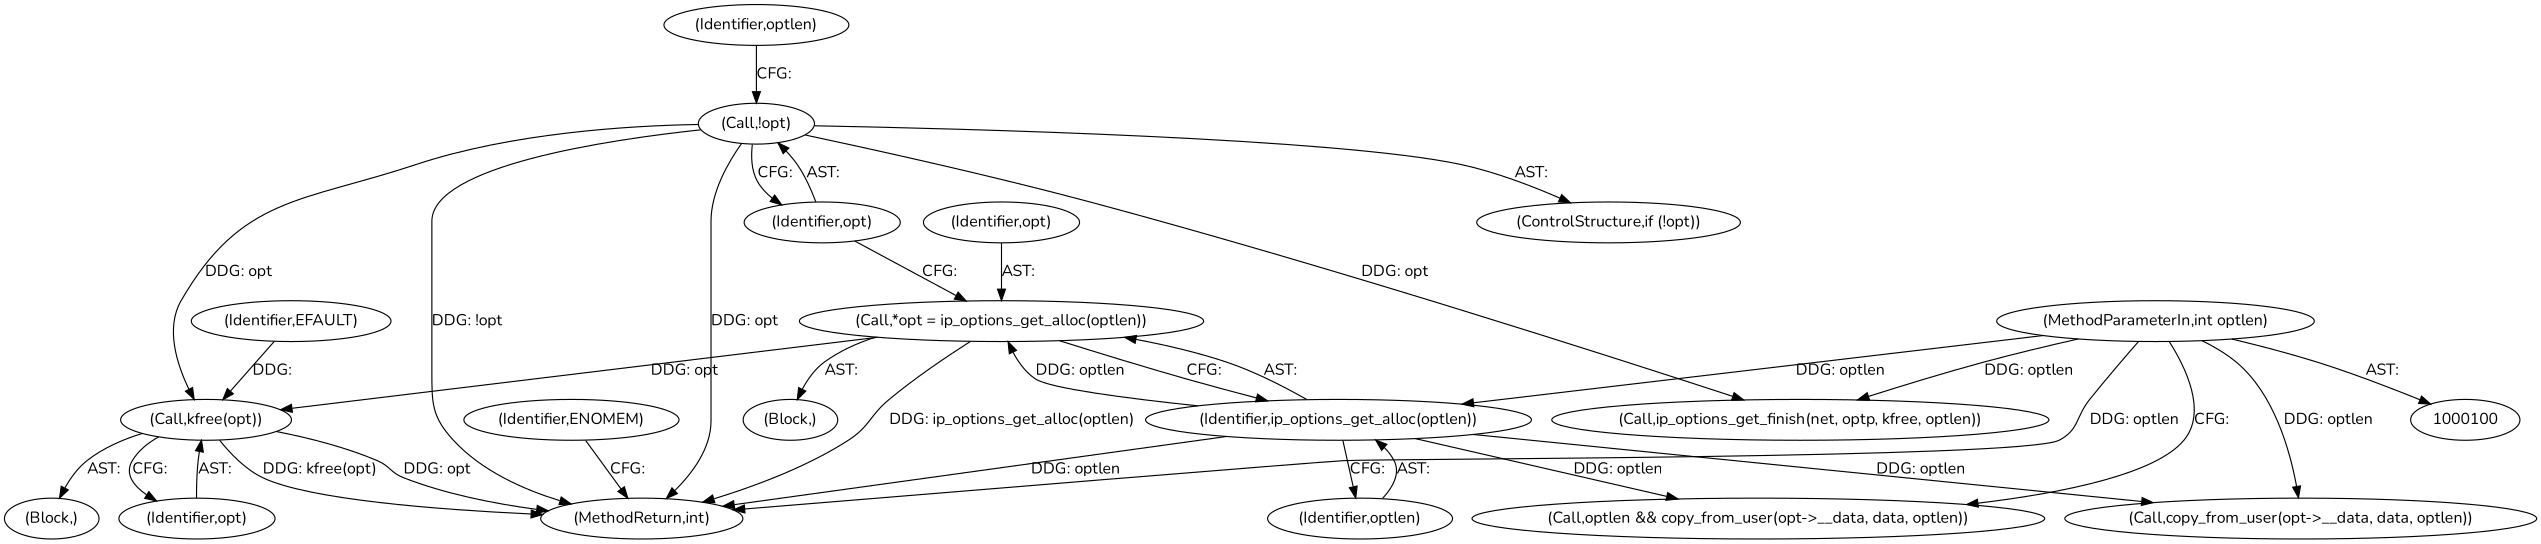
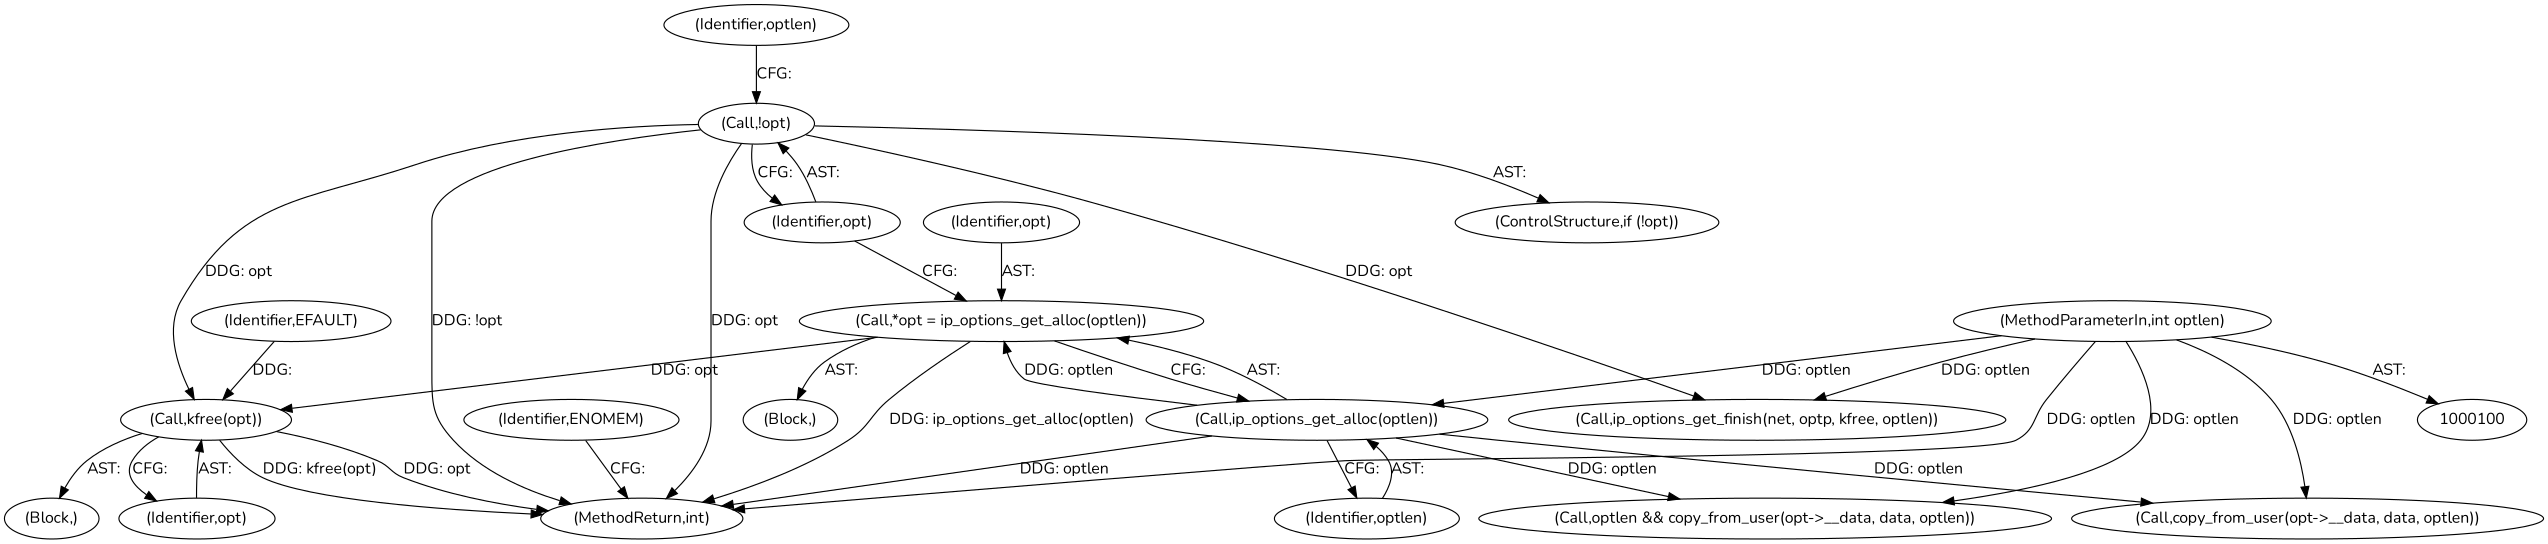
(1339, 420) -> (1317, 420)
(2214, 420) -> (2195, 420)
